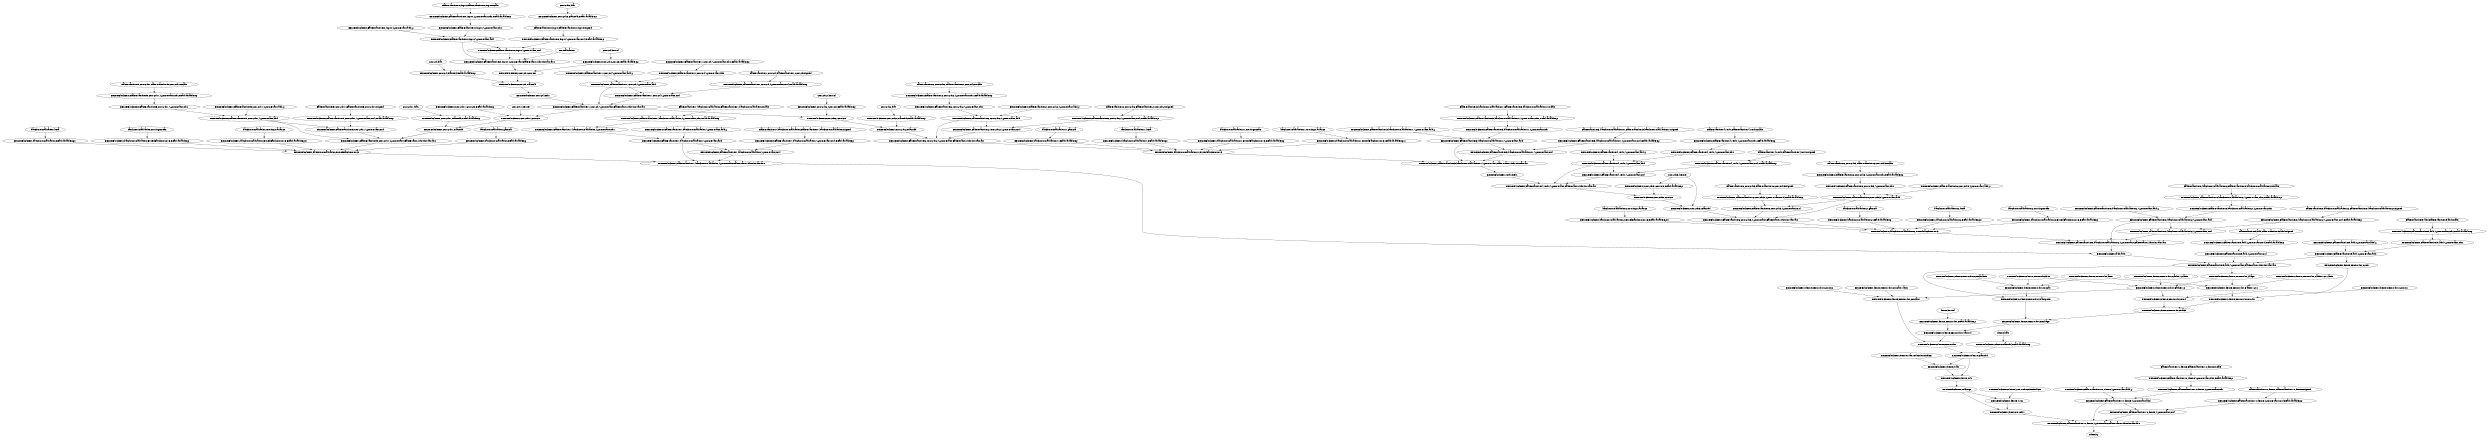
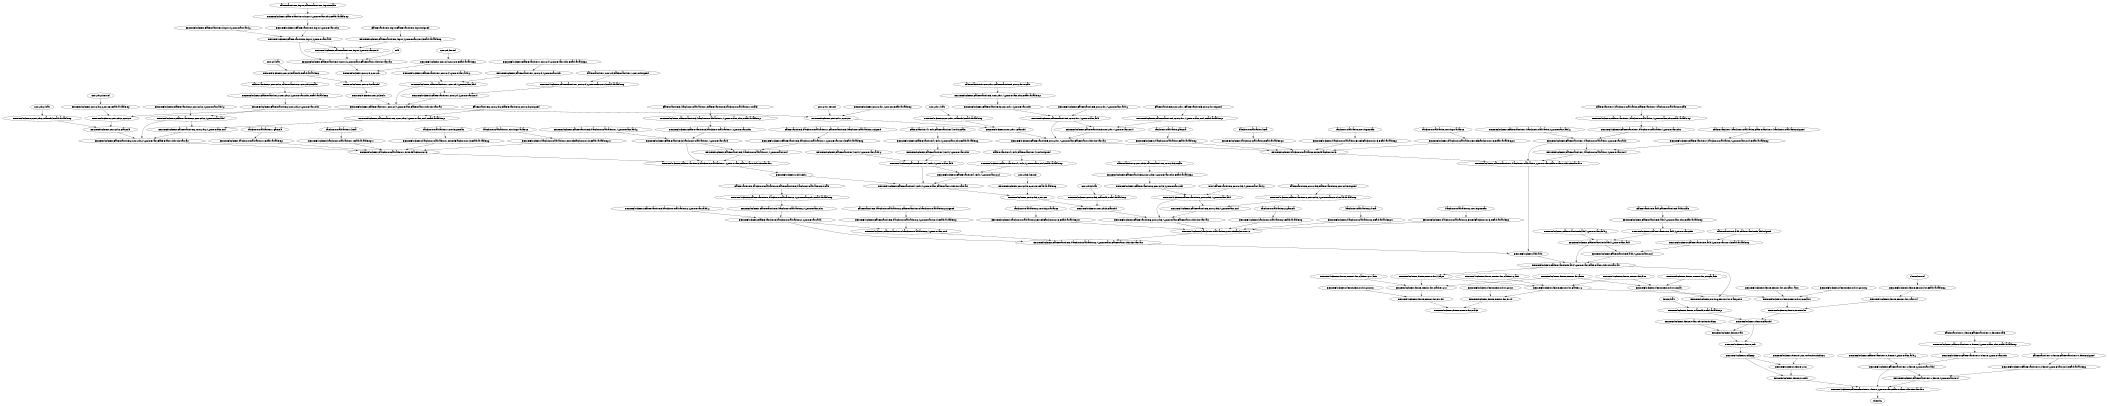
(567, 51) -> (397, 51)
(1956, 186) -> (1237, 186)
(1697, 189) -> (1097, 202)
(2346, 259) -> (1610, 248)
(2026, 299) -> (1716, 299)
(2026, 322) -> none
